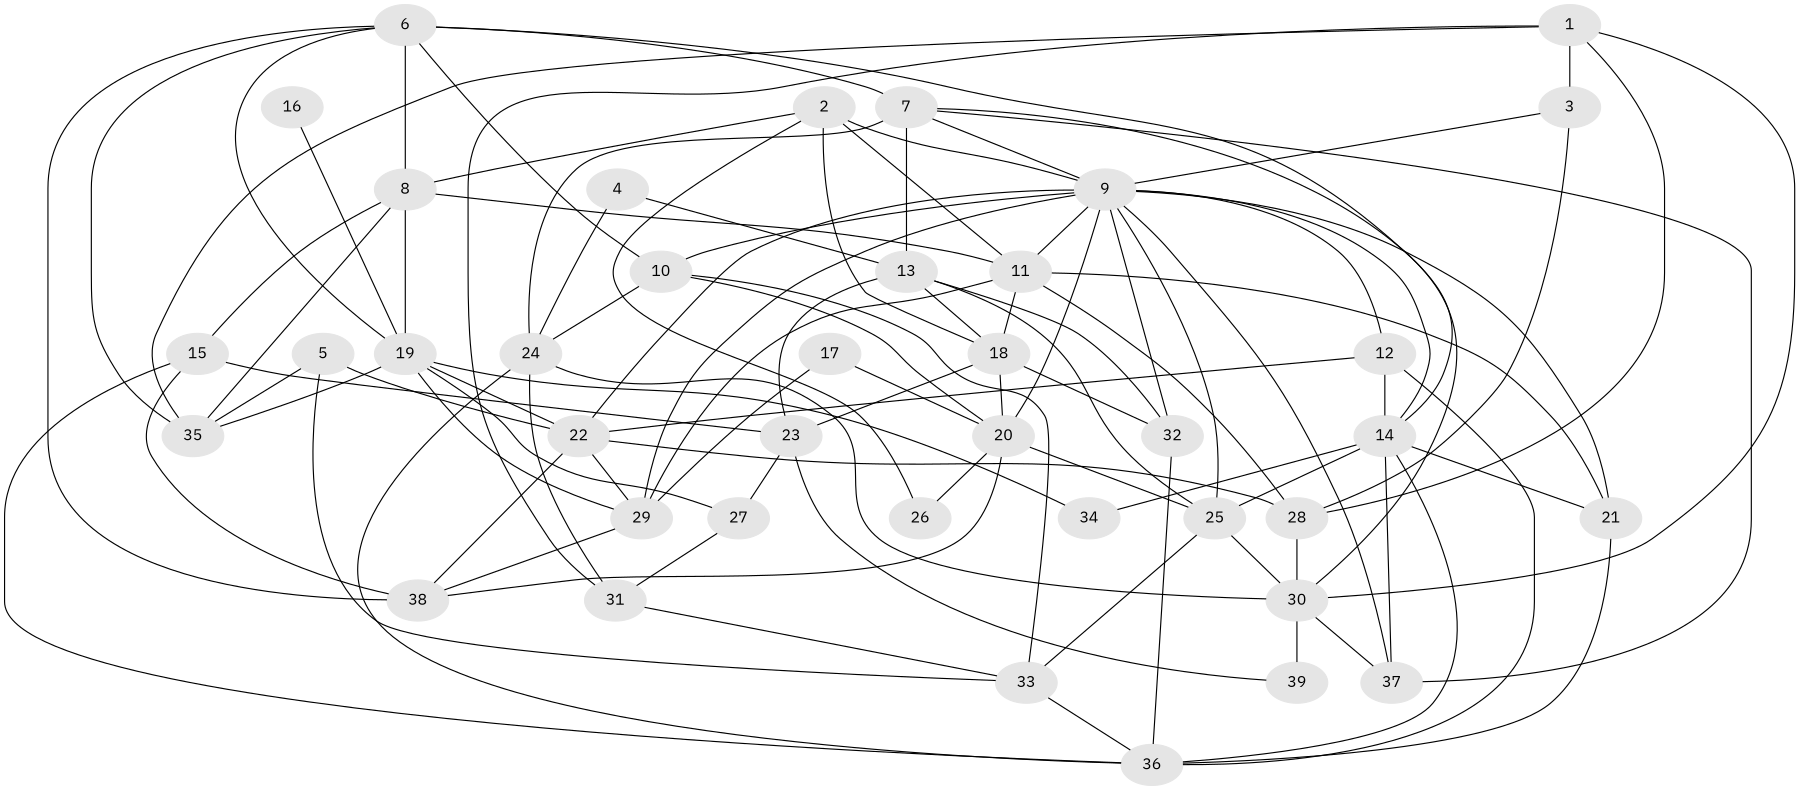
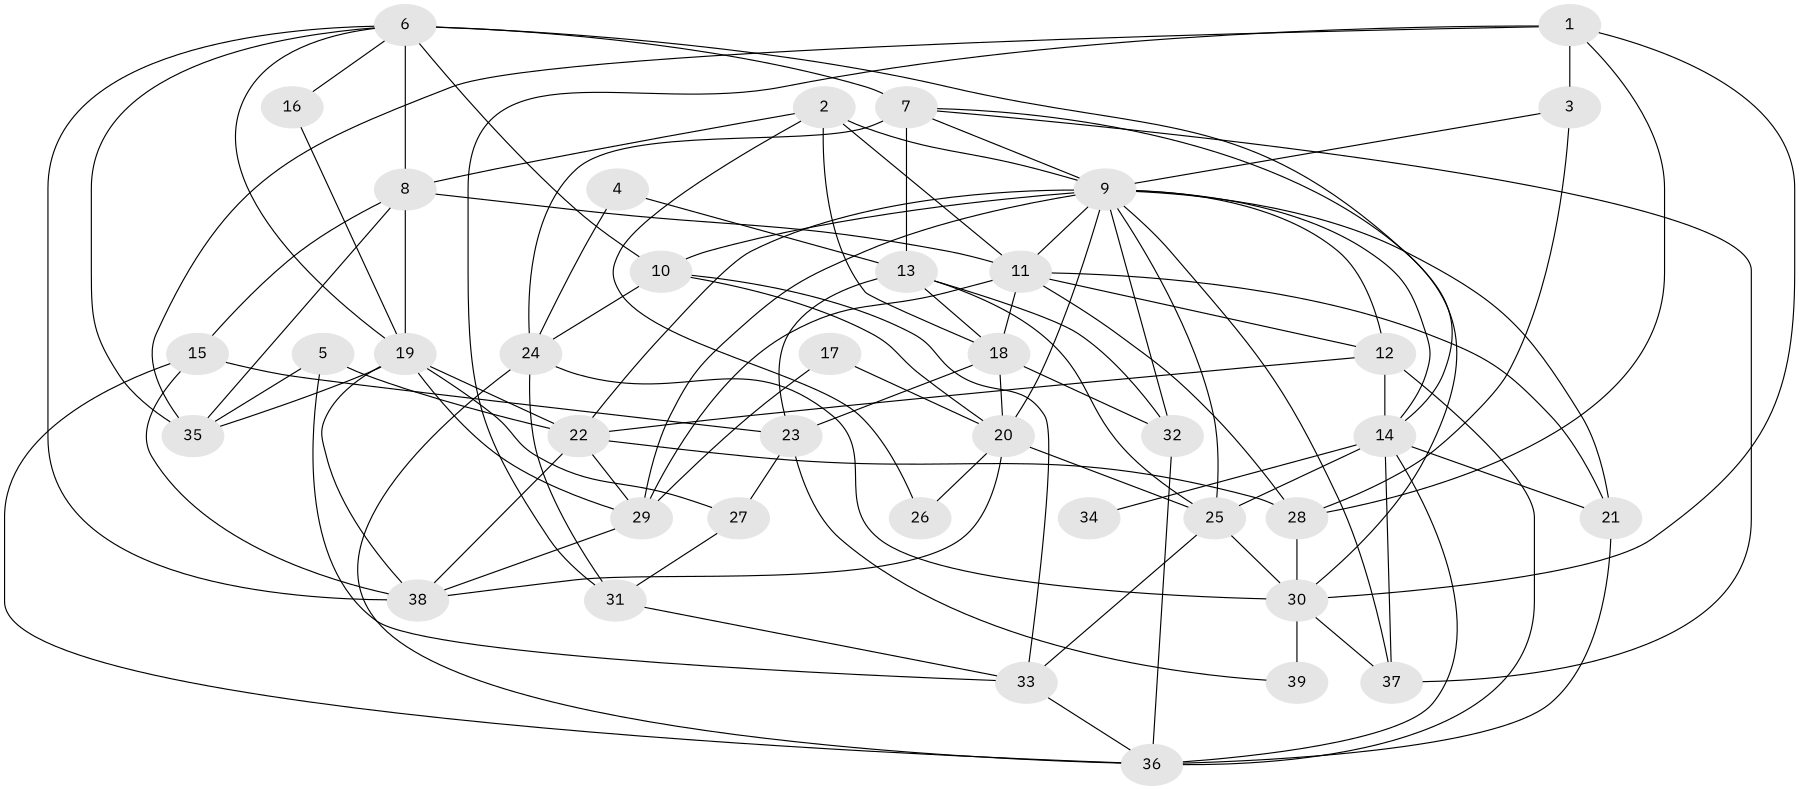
none -> (349, 66)
none -> (1203, 313)
(757, 400) -> (331, 472)
